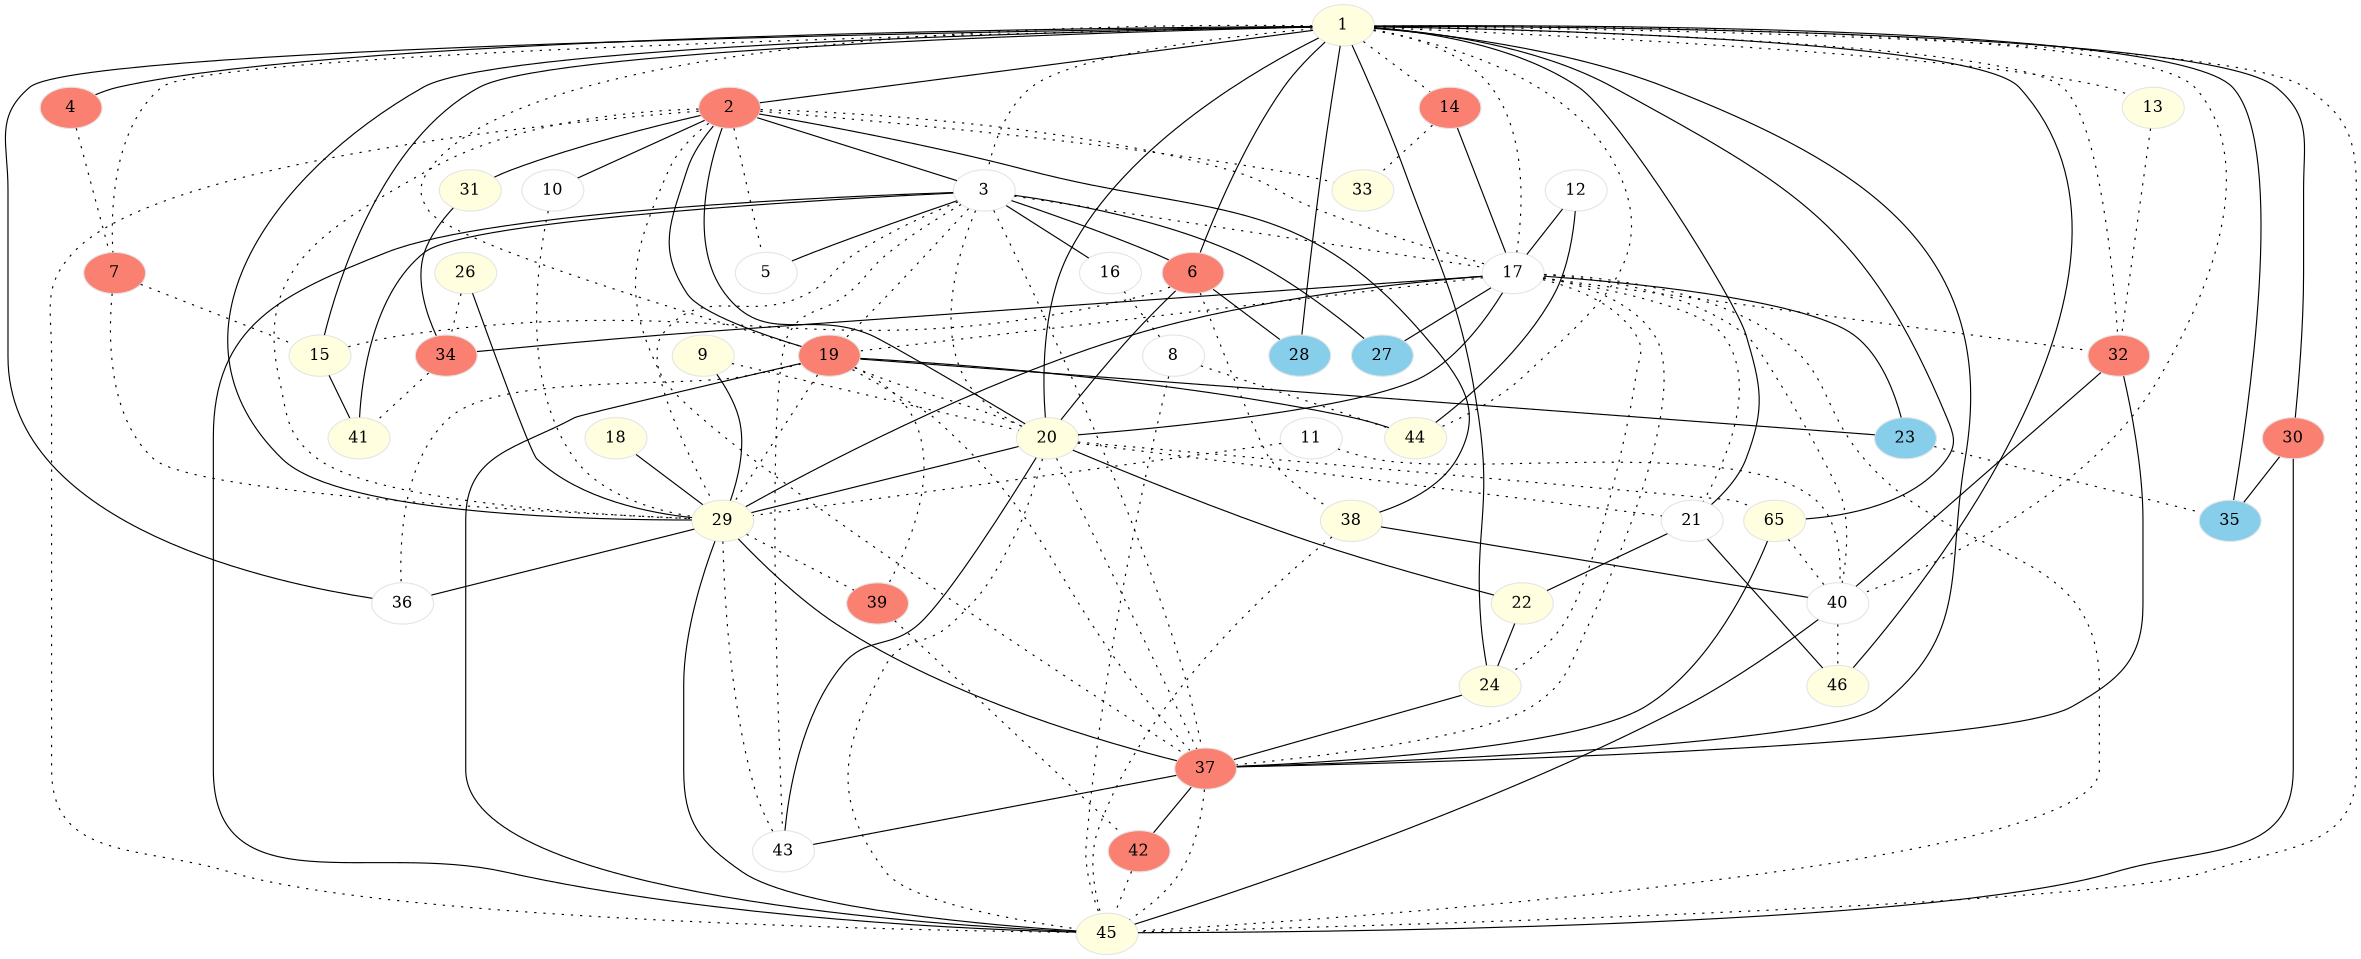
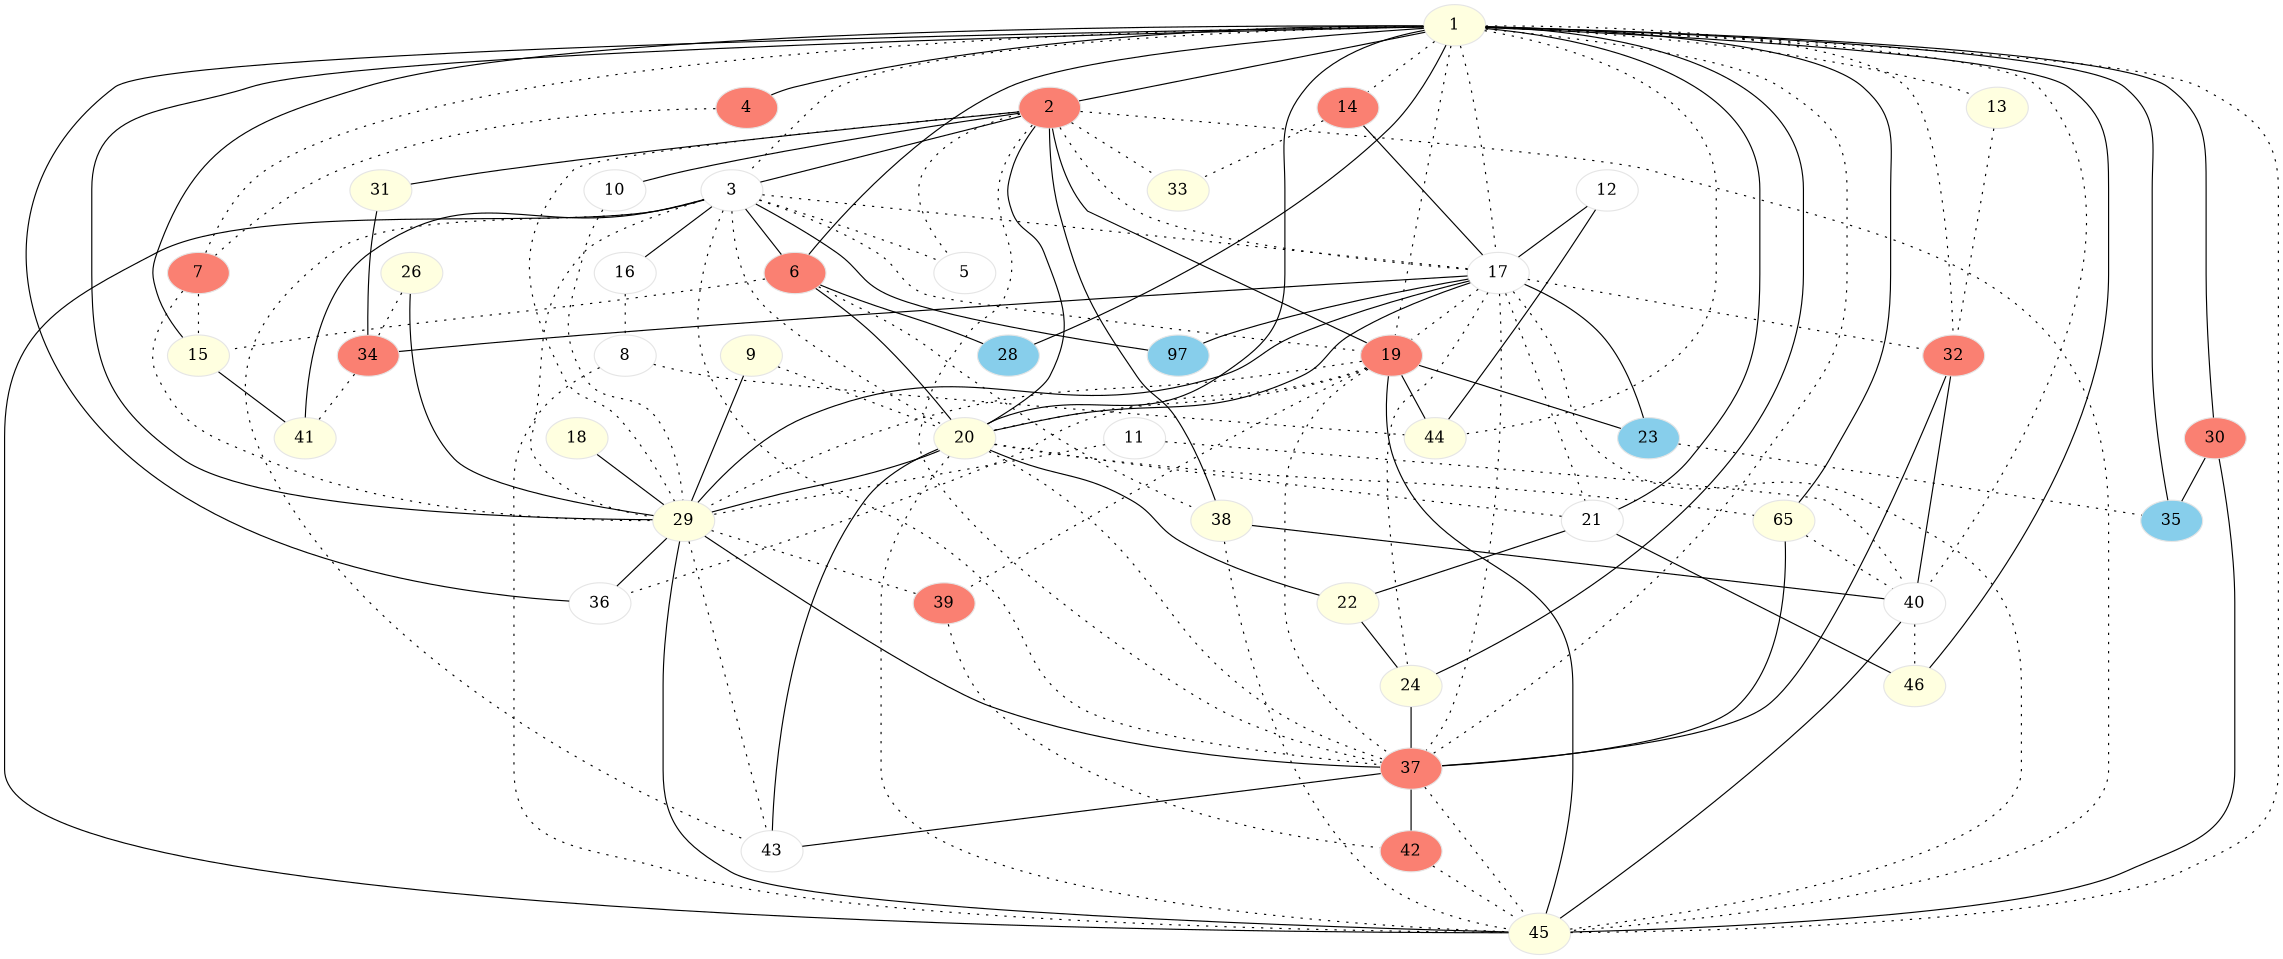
(874, 230) -> (850, 229)
(1382, 356) -> (1178, 356)
(1765, 359) -> none
(1965, 462) -> (1837, 342)
